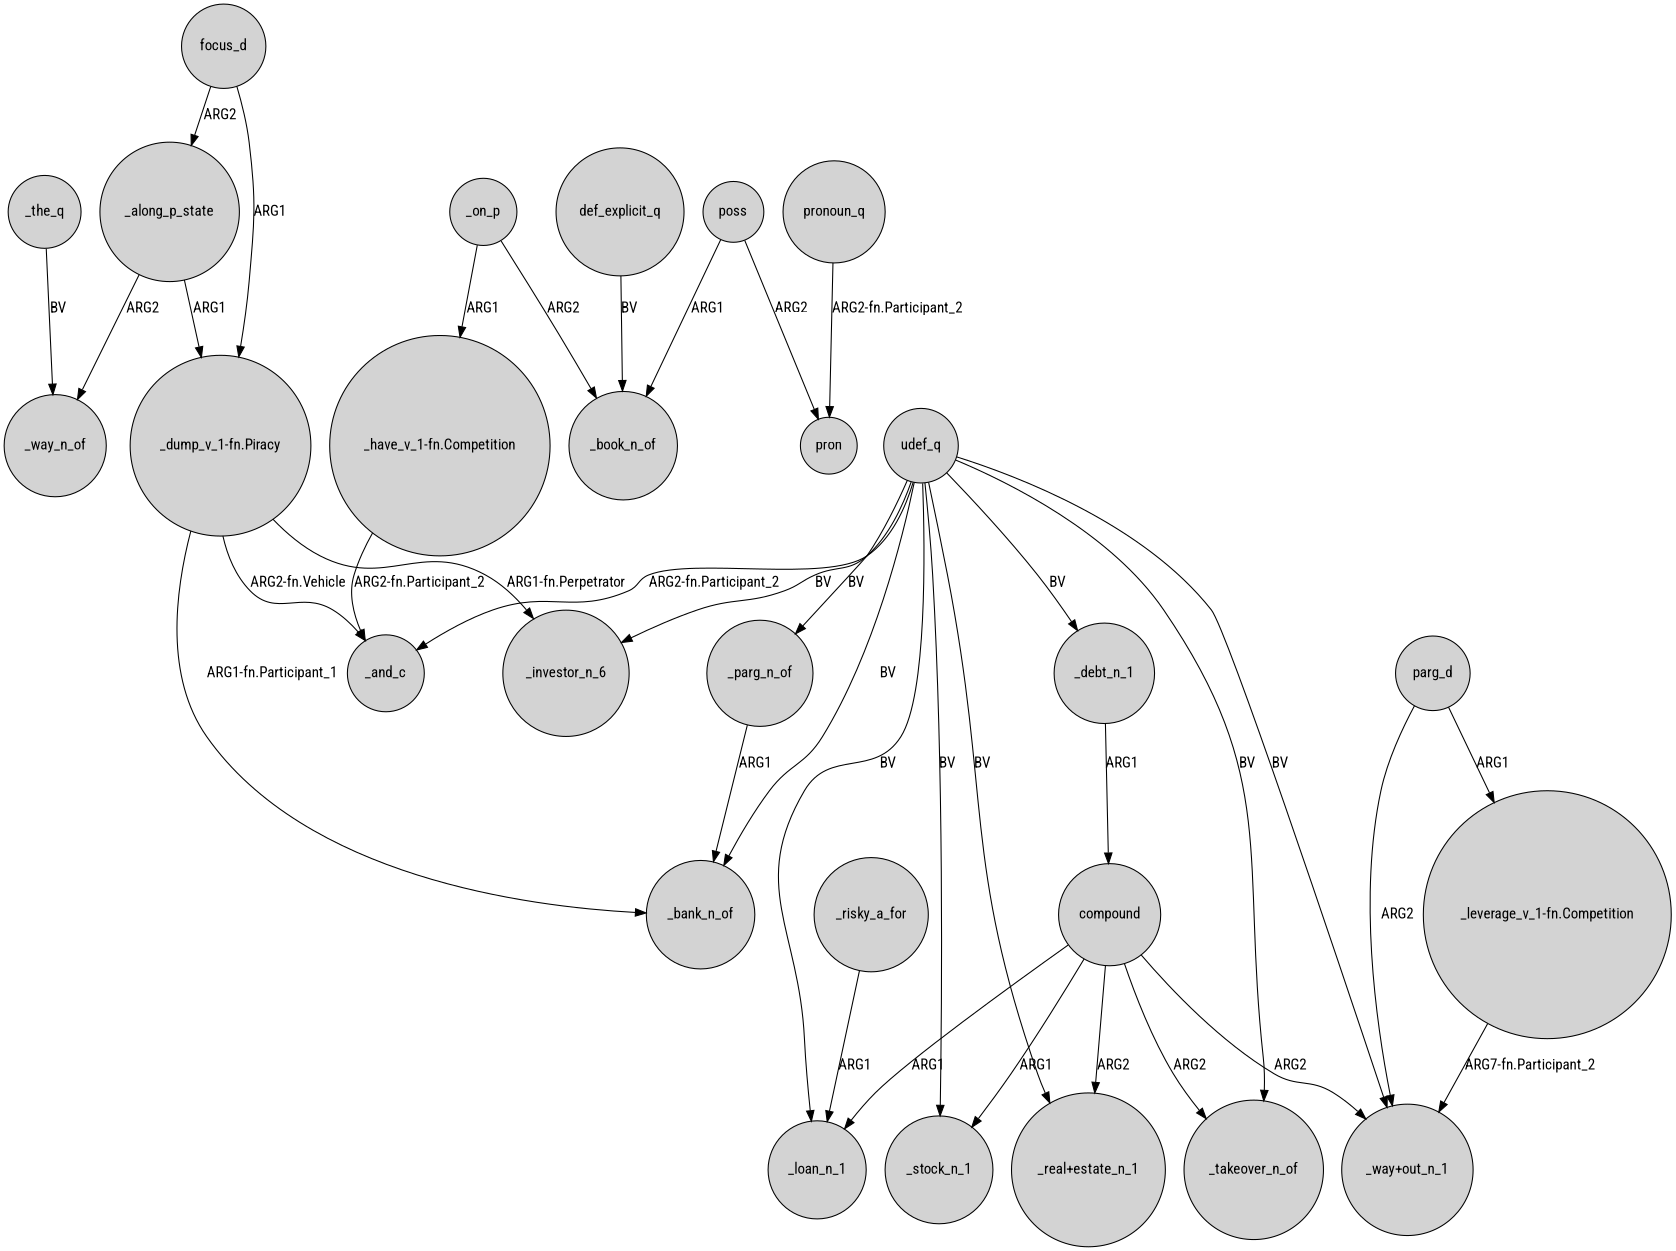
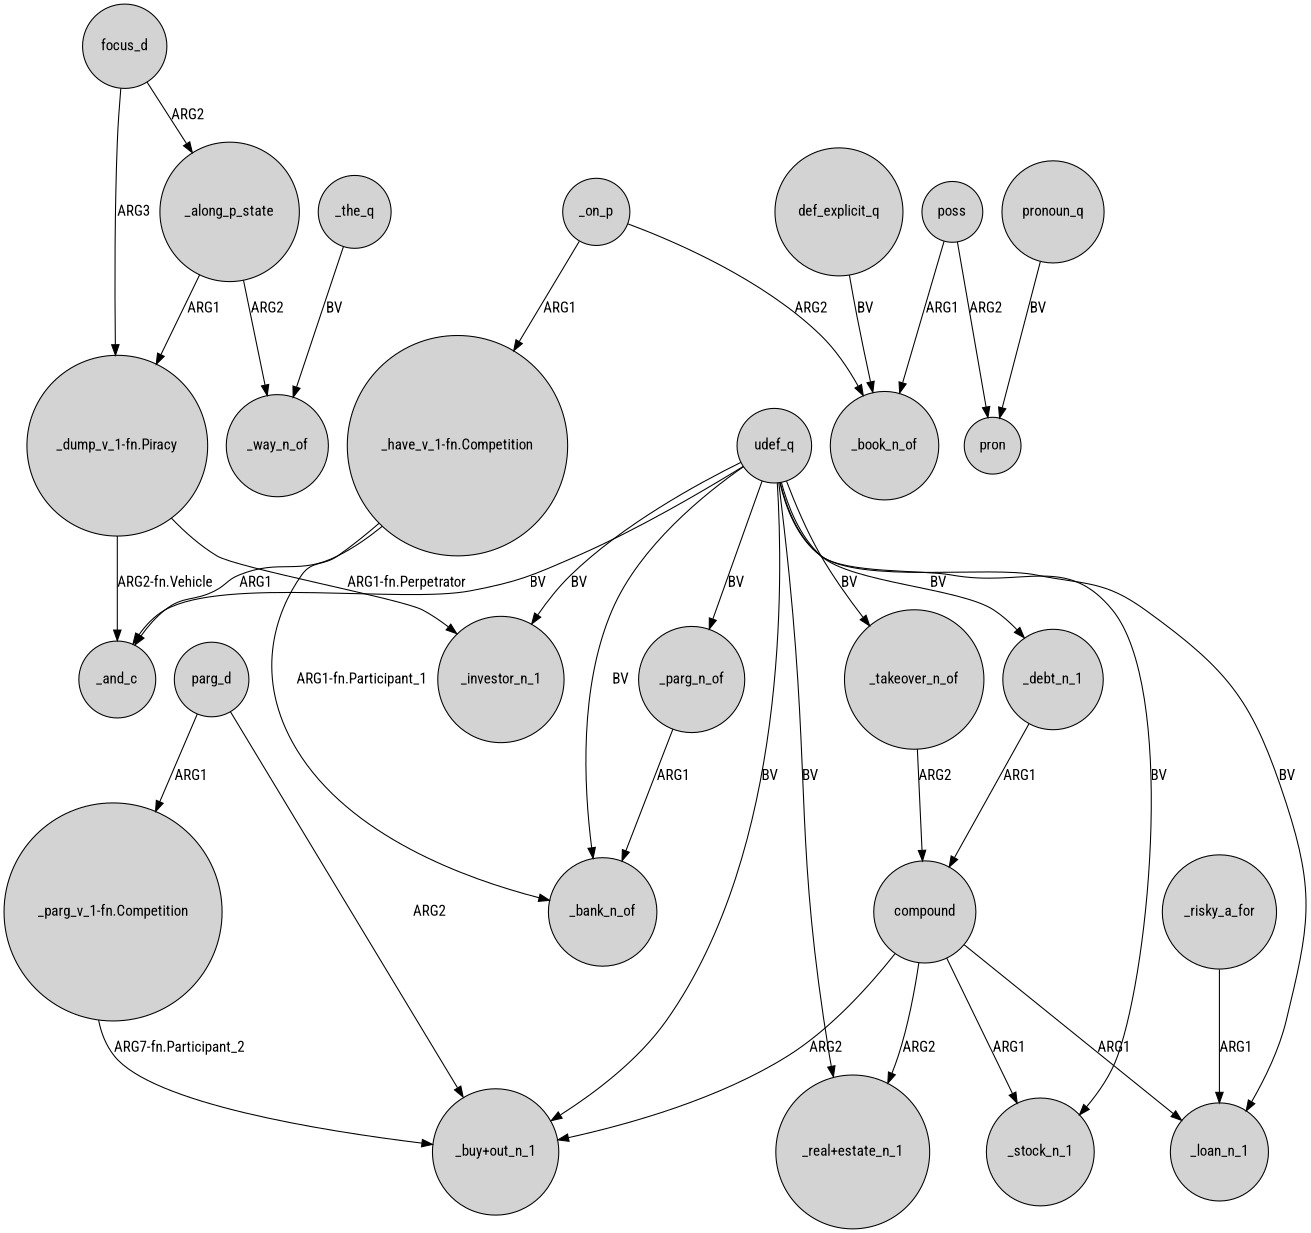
(270, 212) -> (134, 212)
(898, 308) -> (1038, 308)
(420, 583) -> (256, 583)
(714, 583) -> (538, 583)
(566, 673) -> (501, 679)
(305, 825) -> (300, 754)
(1547, 915) -> (113, 912)
(1155, 1040) -> (920, 800)
(1407, 1170) -> (496, 1152)
